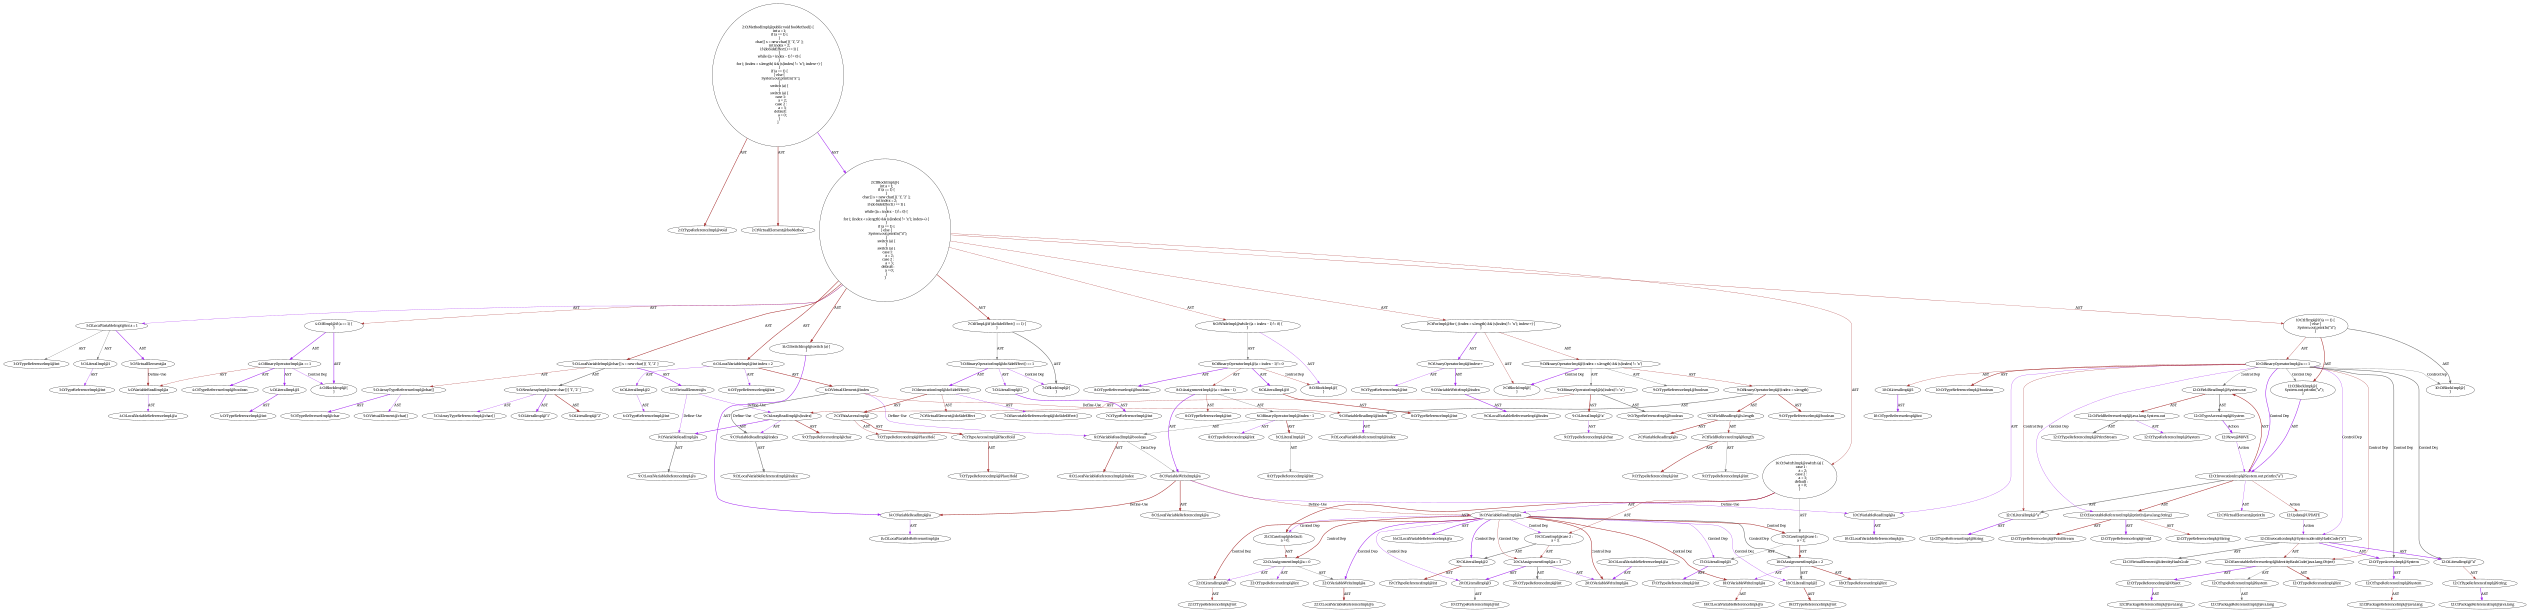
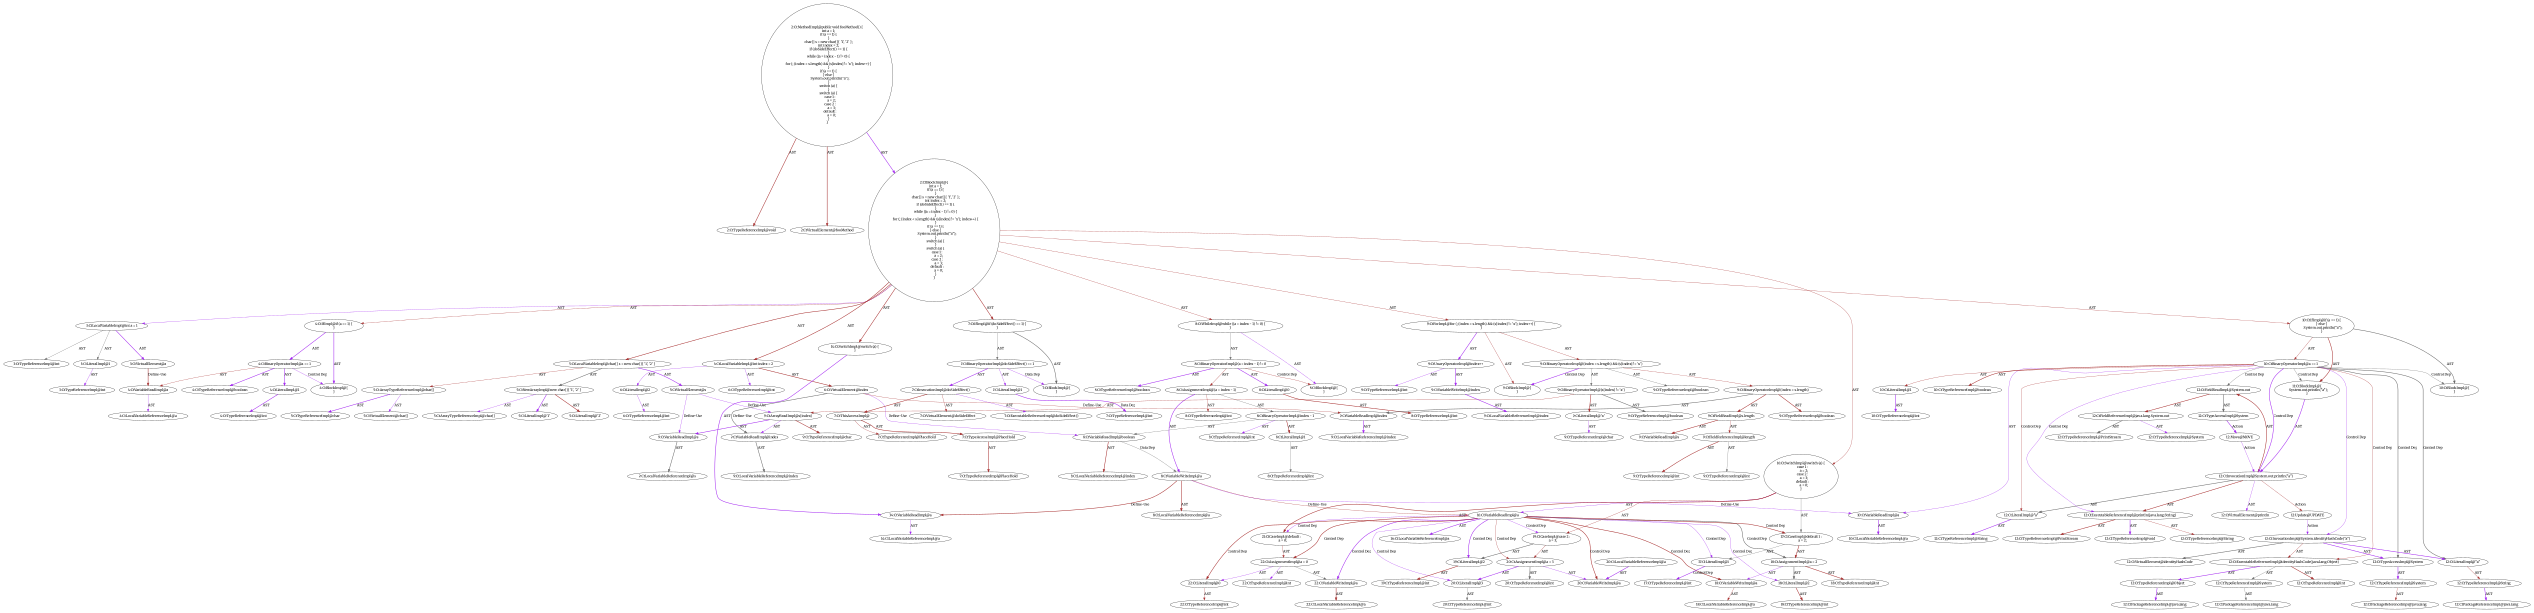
(1035, 375) -> (1033, 375)
(1124, 405) -> (1128, 405)
(910, 515) -> (911, 515)
(1800, 539) -> (1801, 539)
(1701, 573) -> (1703, 573)
